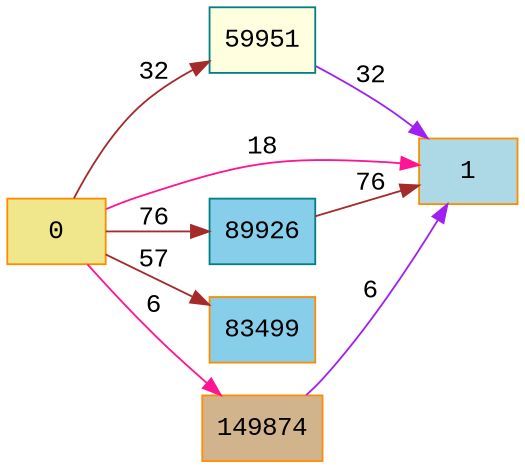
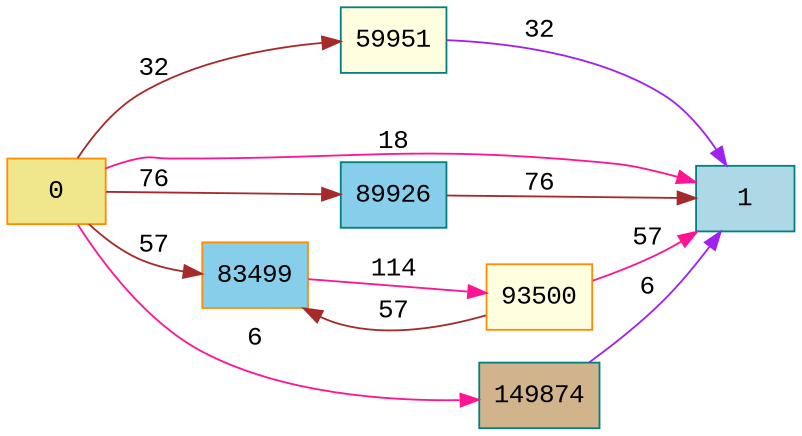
(468, 171) -> (745, 199)
none -> (539, 297)
(262, 428) -> (539, 395)
